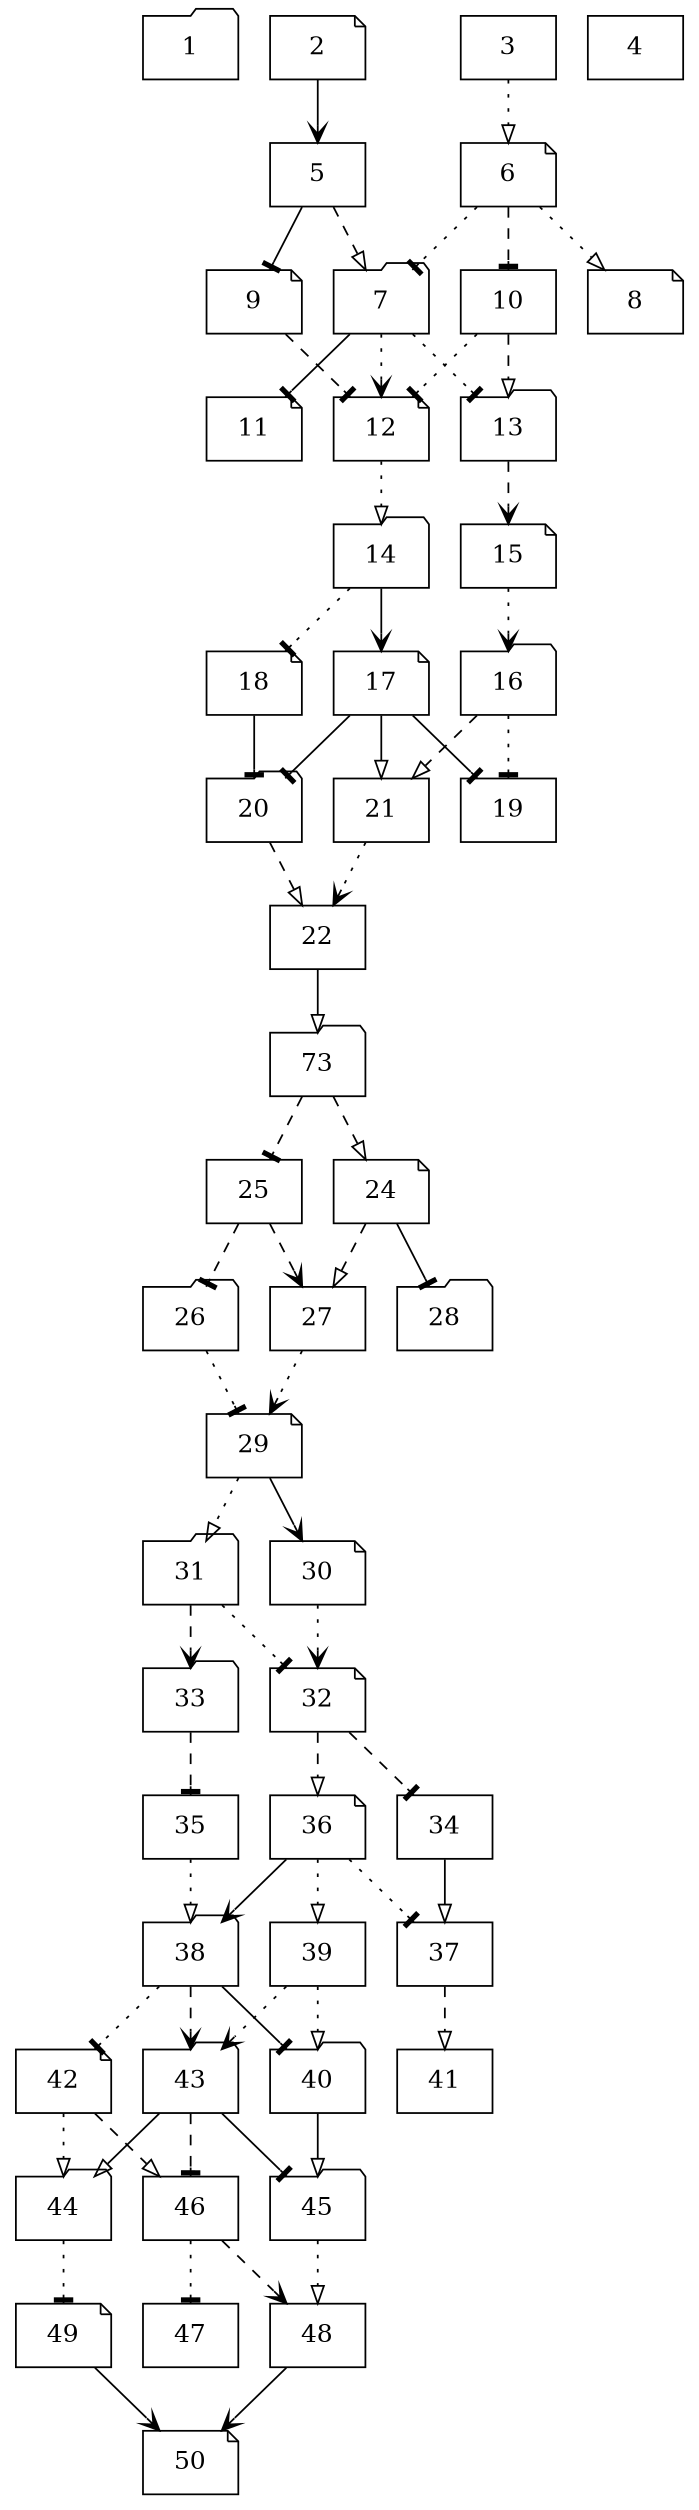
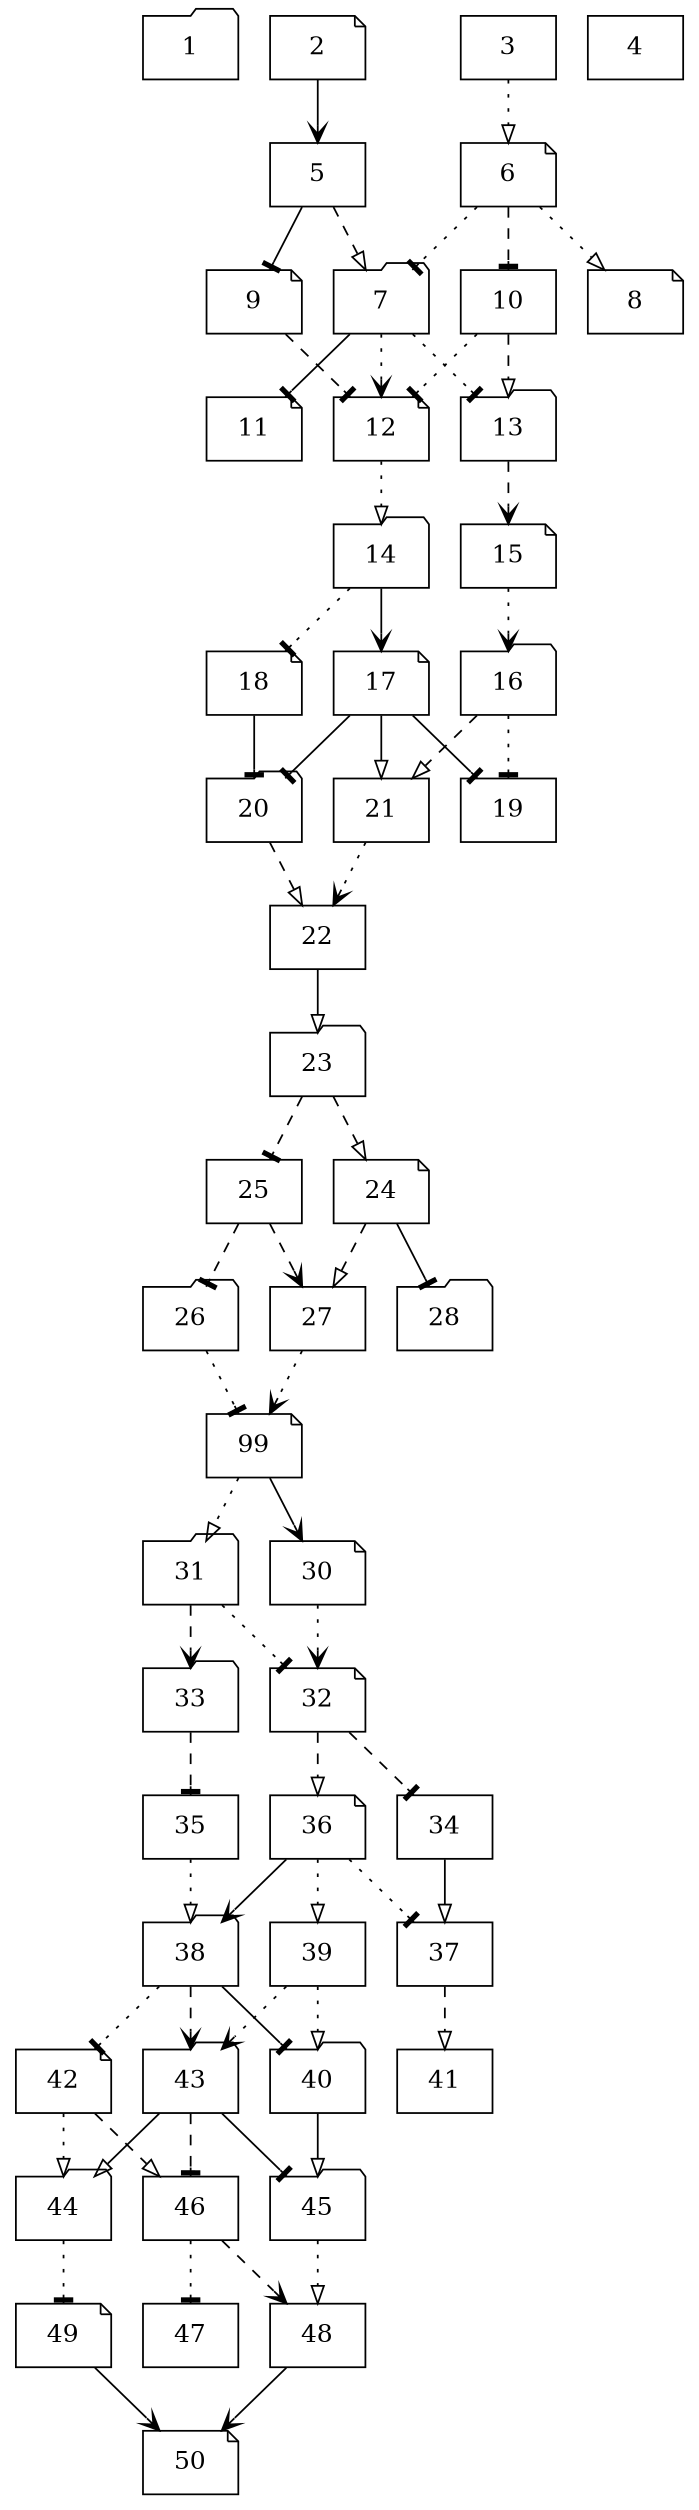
(318, 1064) -> (318, 1064)
(254, 1446) -> (254, 1446)
